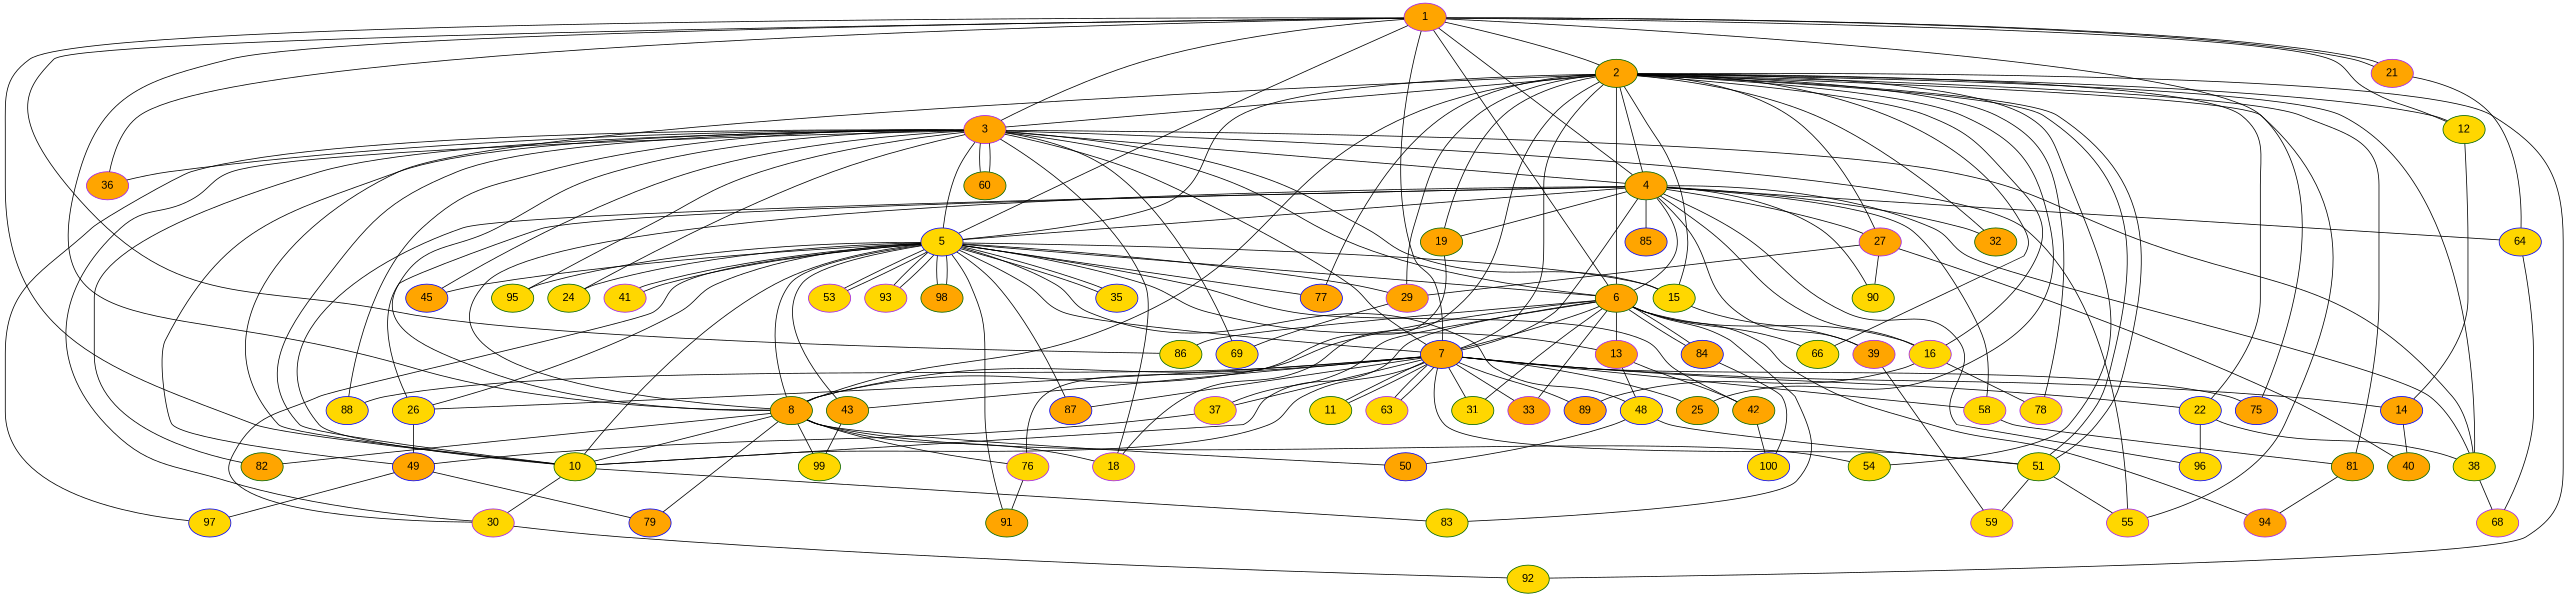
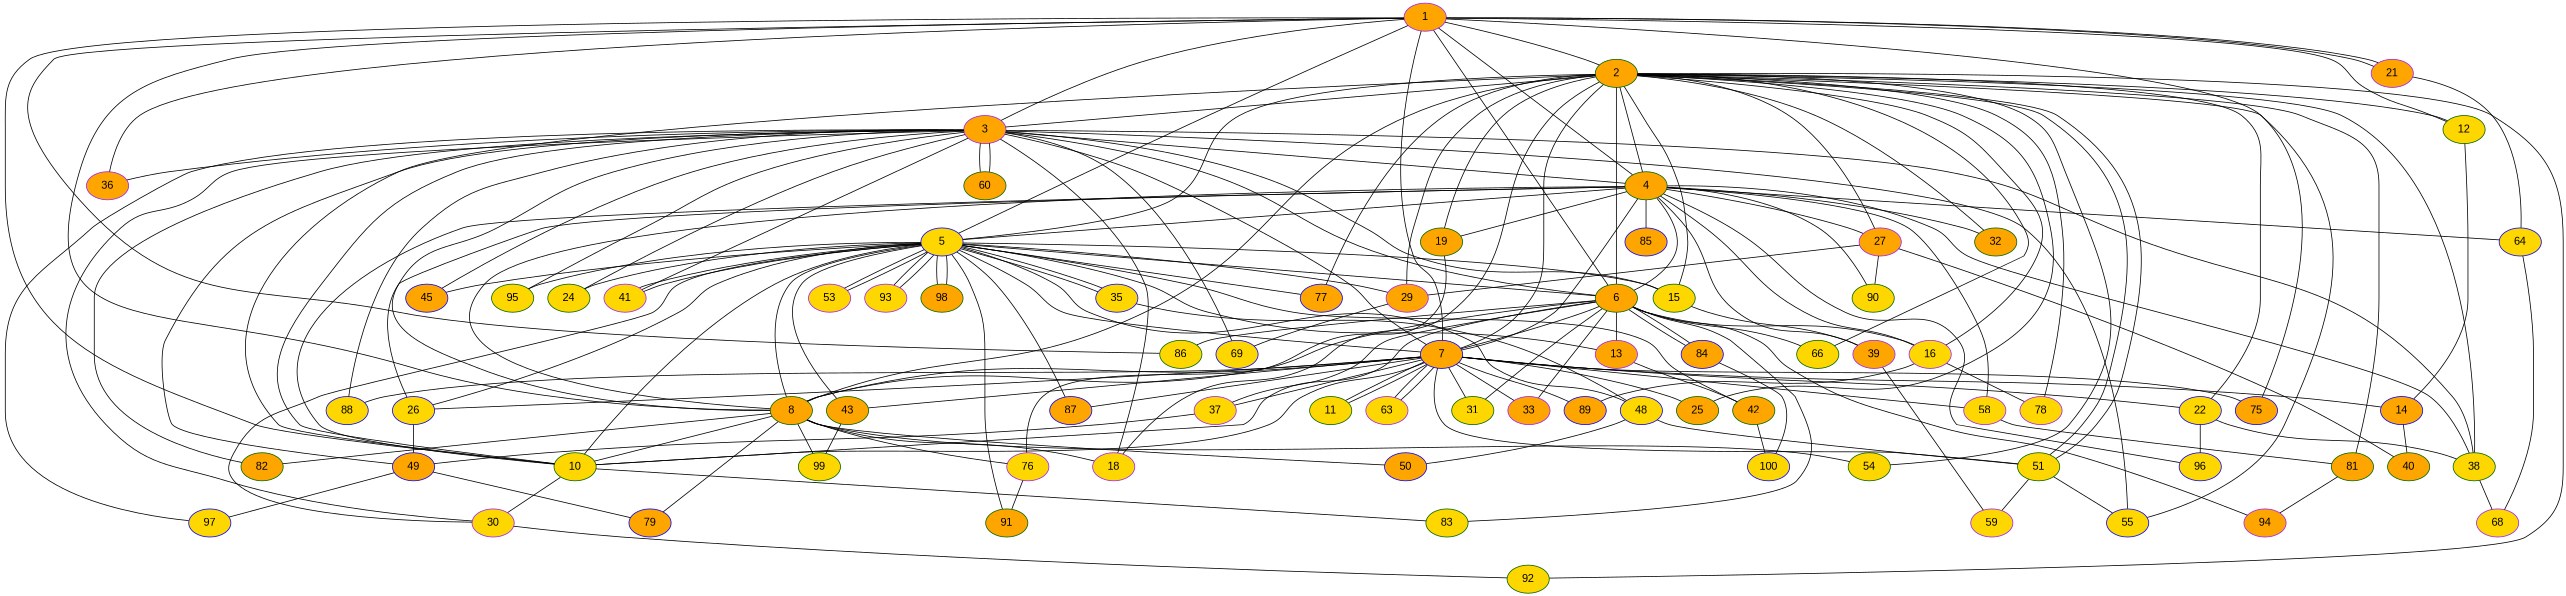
(953, 183) -> (781, 225)
(1628, 380) -> (1513, 346)
(2128, 523) -> (2128, 523)
